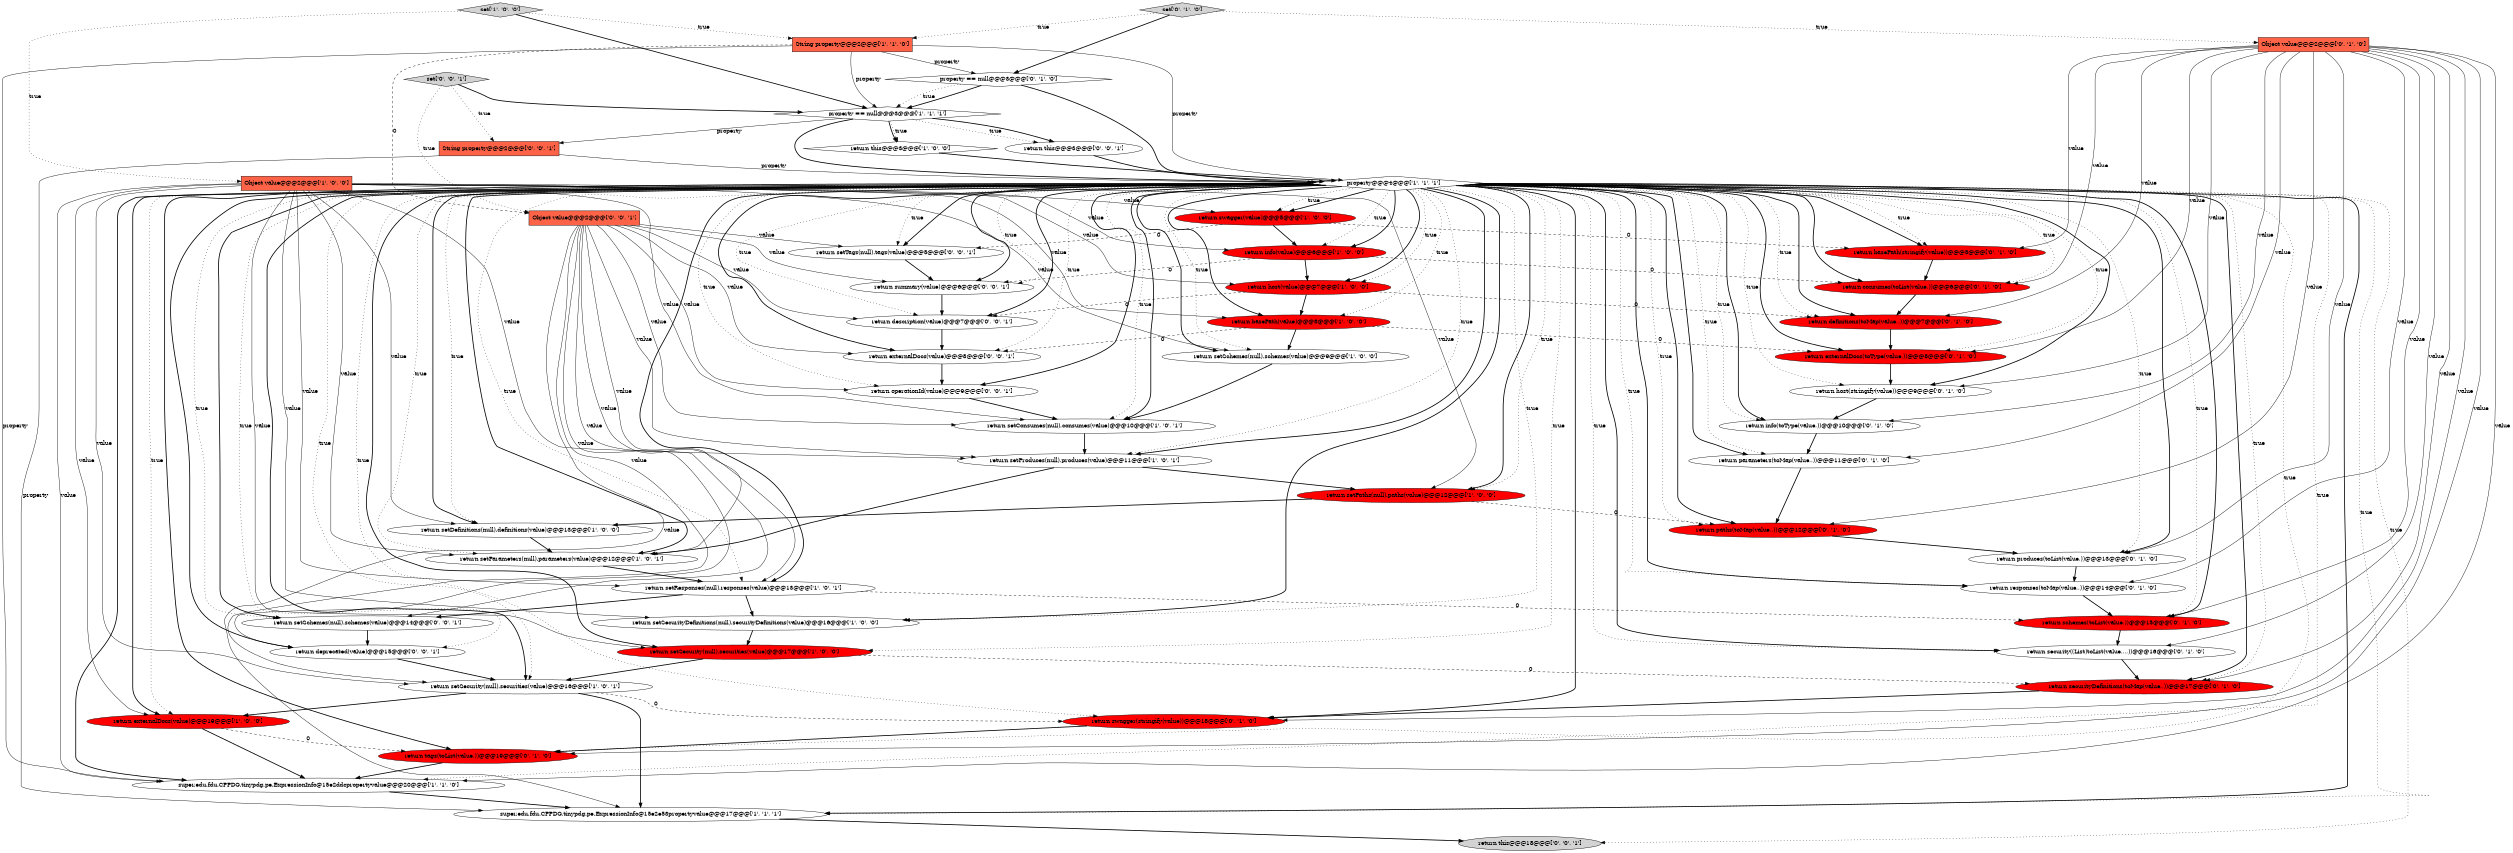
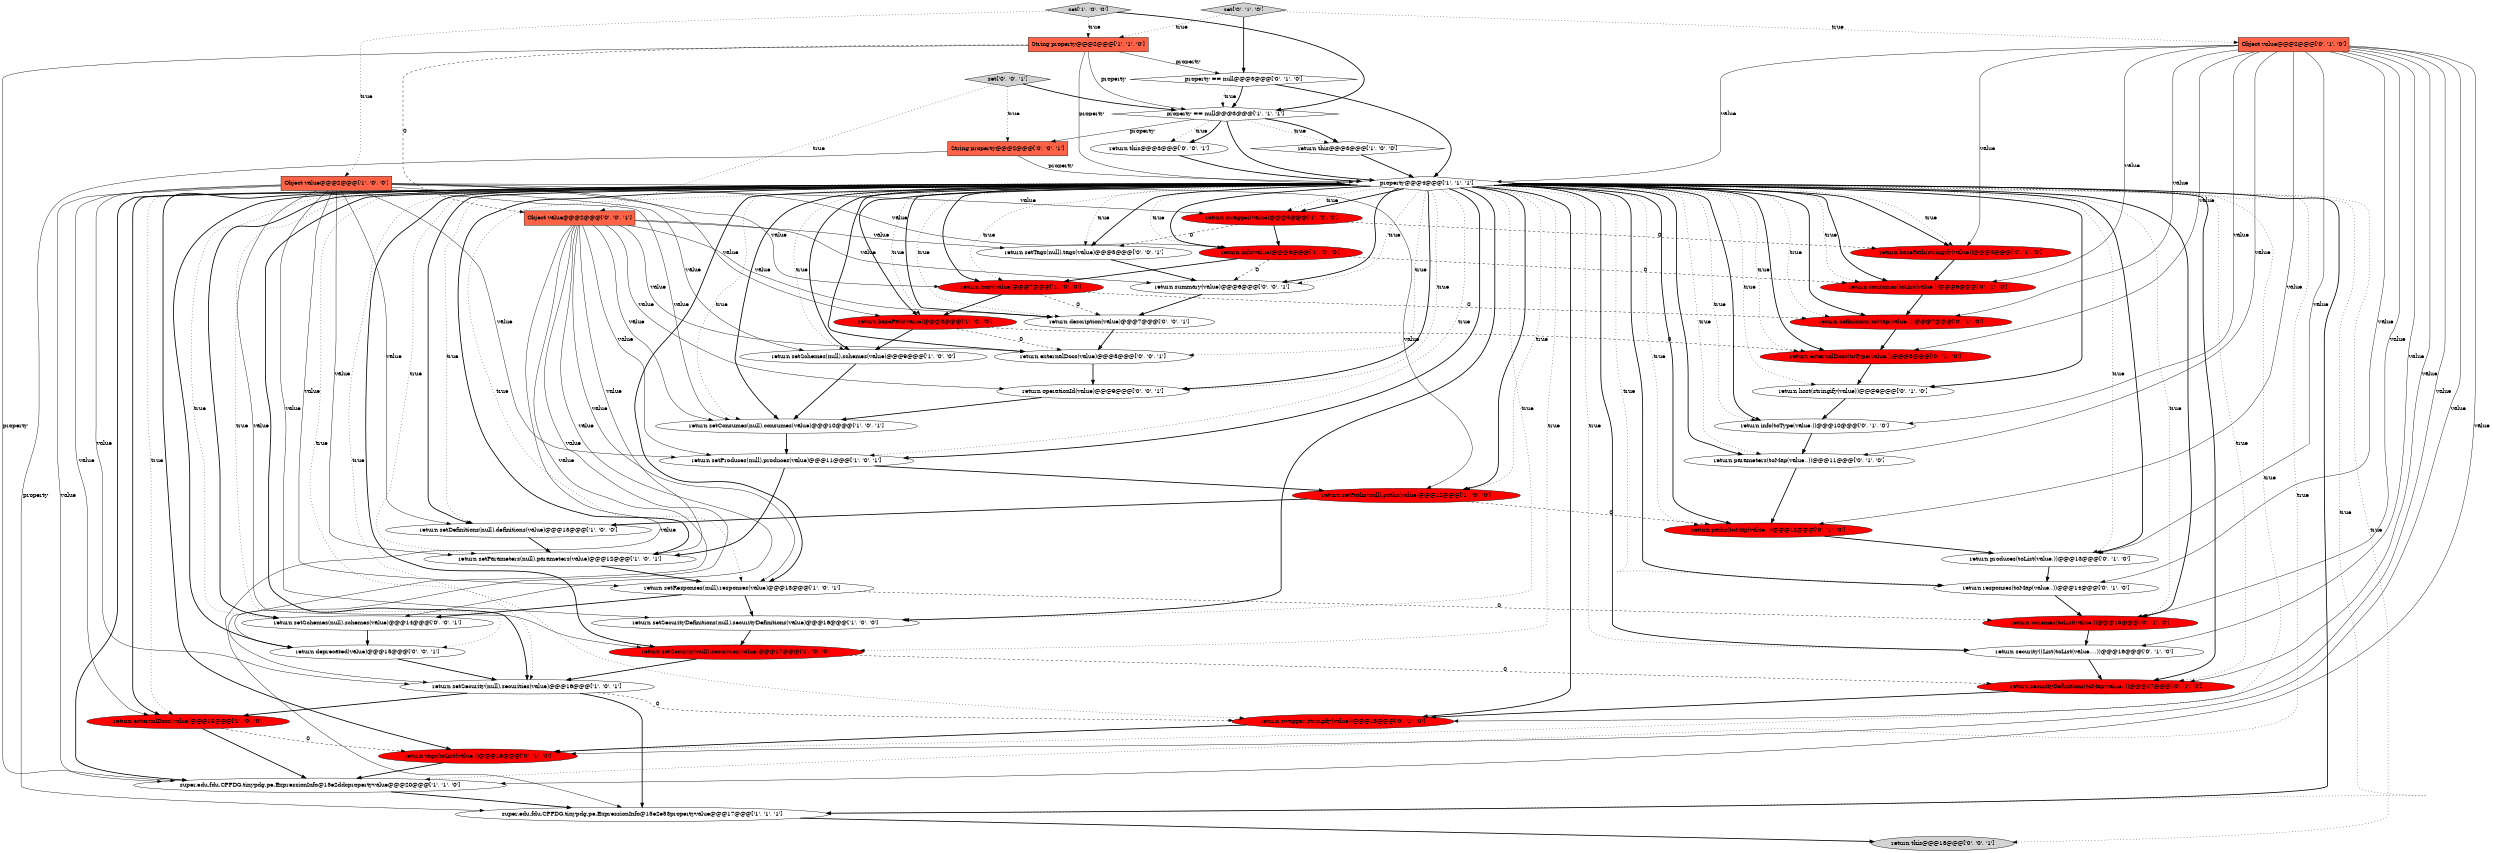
(2208, 293) -> (1830, 59)
